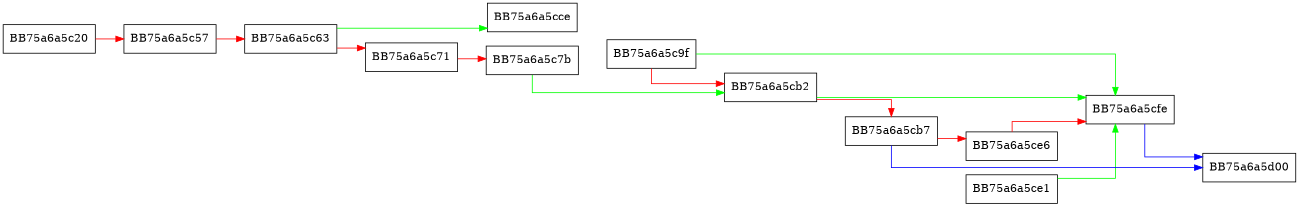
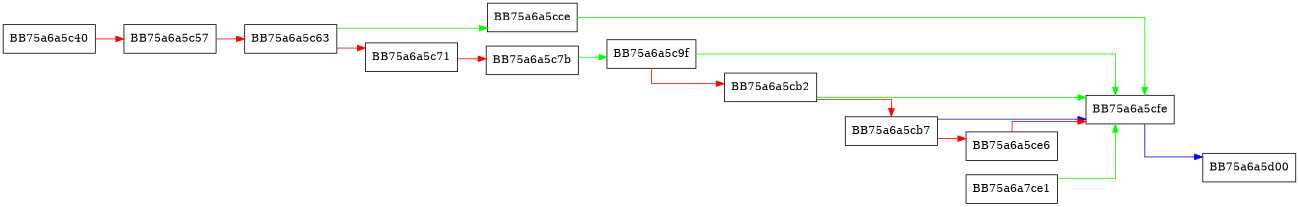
none -> (896, 17)
(49, 39) -> (49, 39)
(616, 93) -> (589, 57)
(1032, 168) -> (1008, 119)
(1012, 189) -> (1012, 189)
